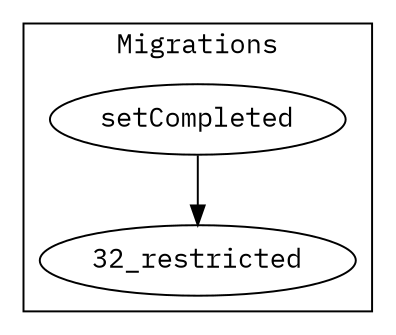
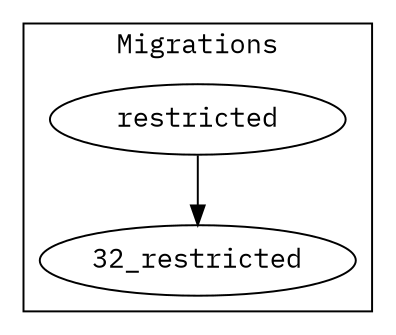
(198, 119) -> (198, 119)
